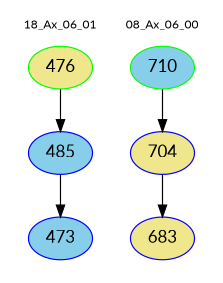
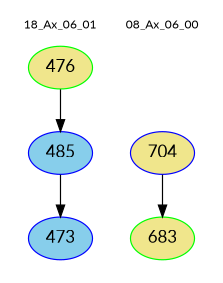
(162, 68) -> none
(162, 238) -> (162, 238)
